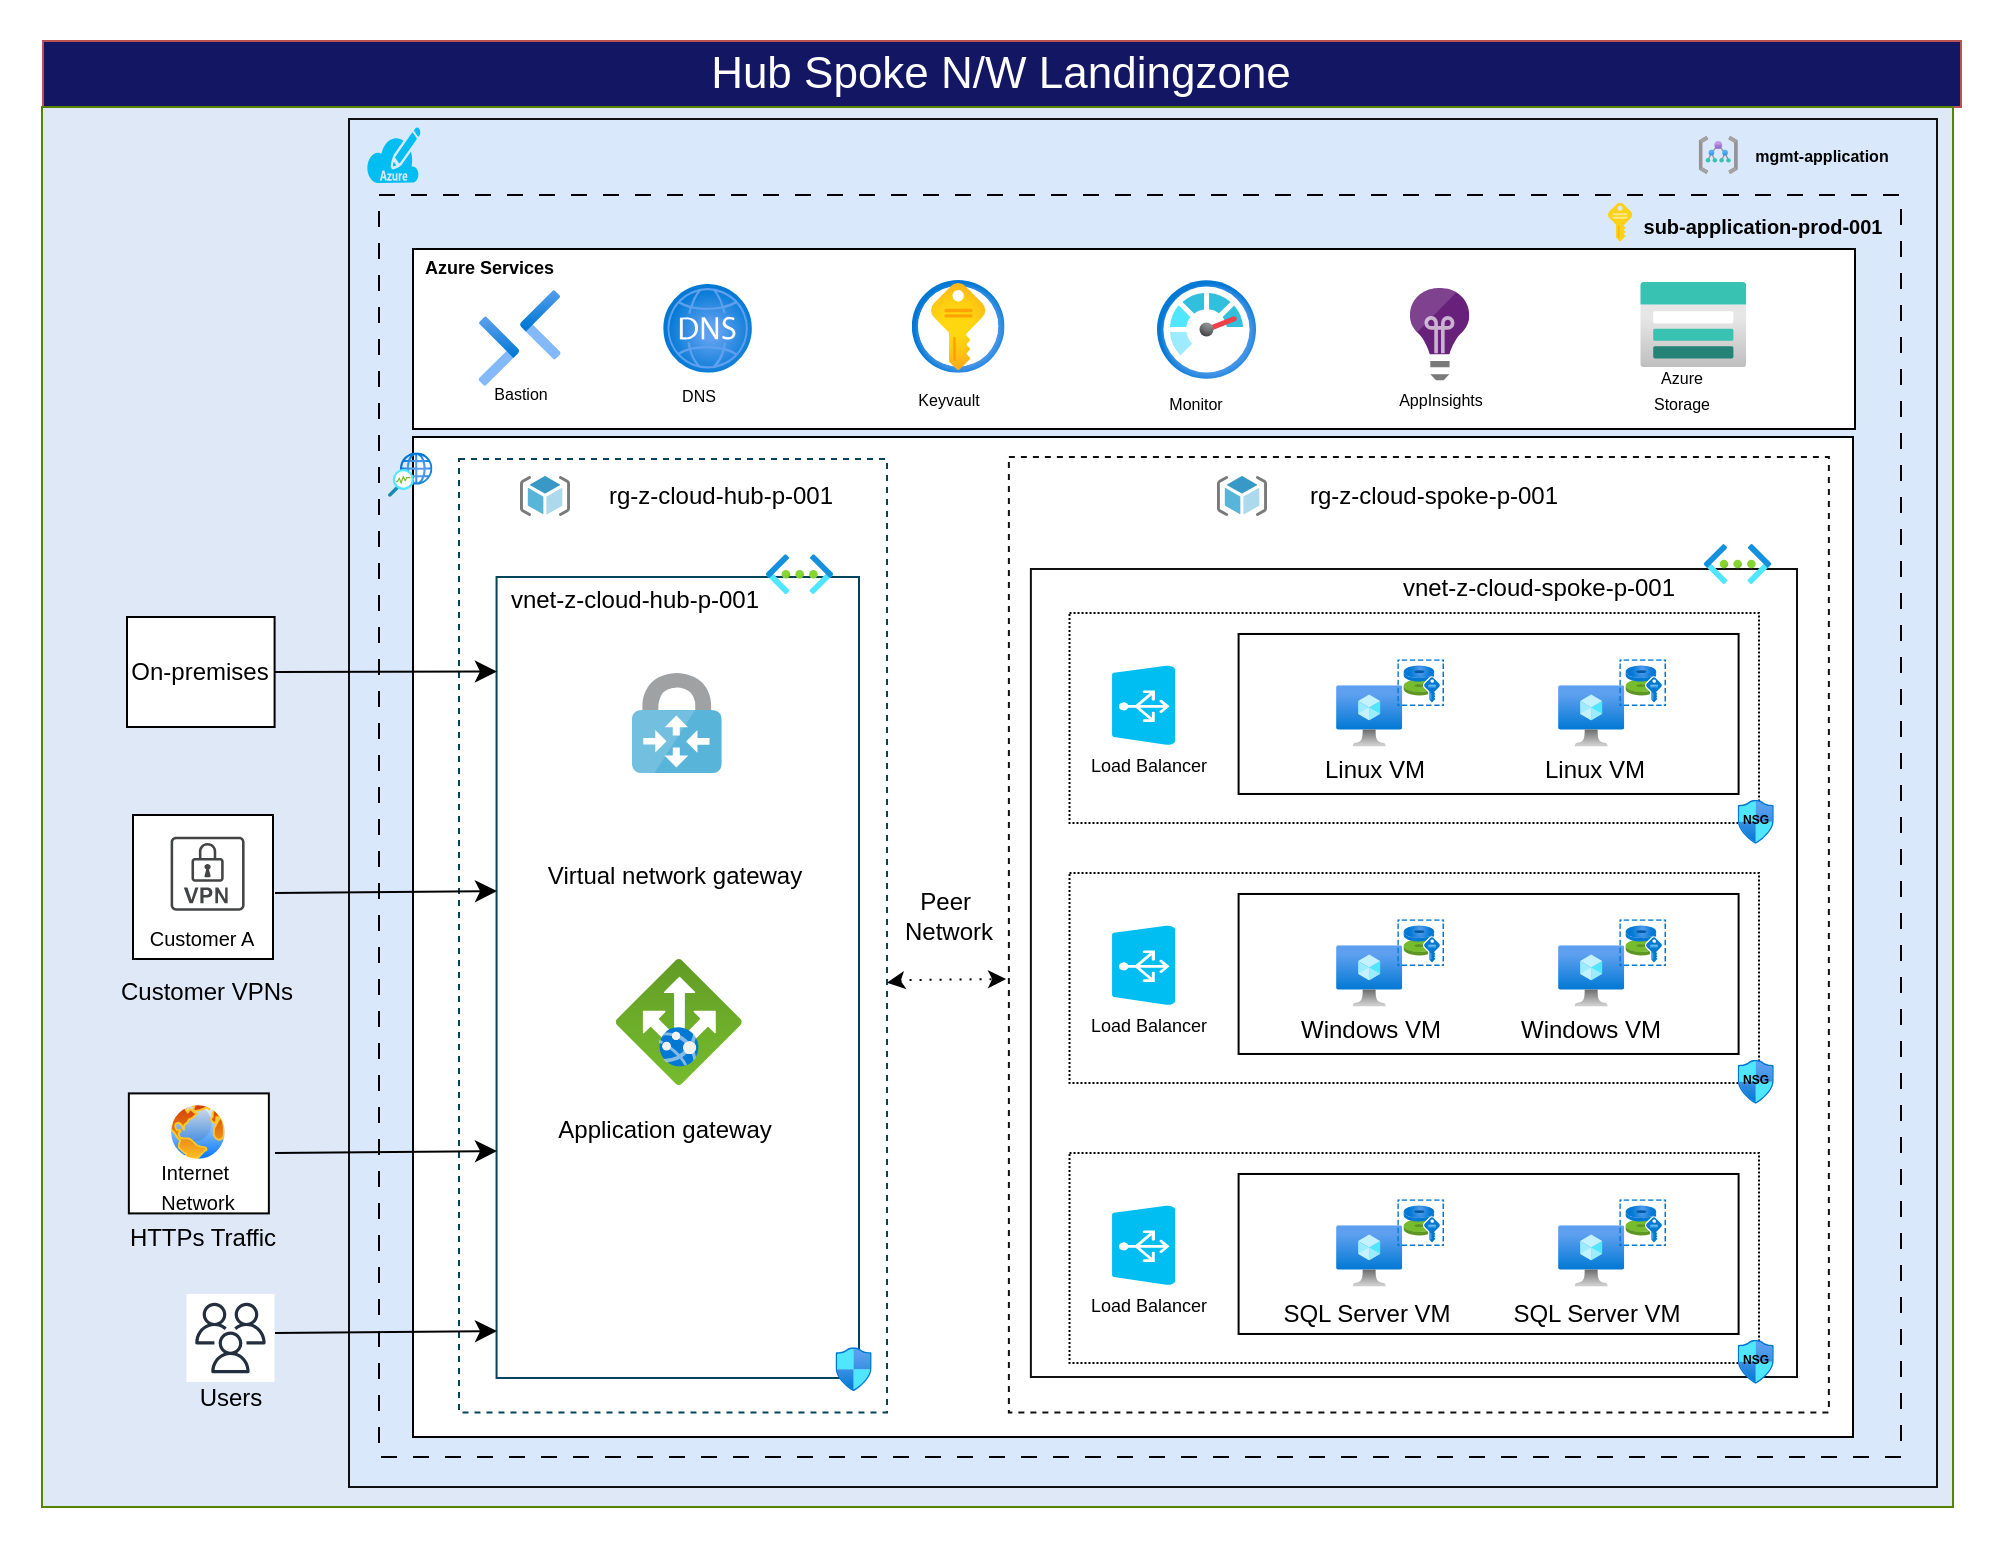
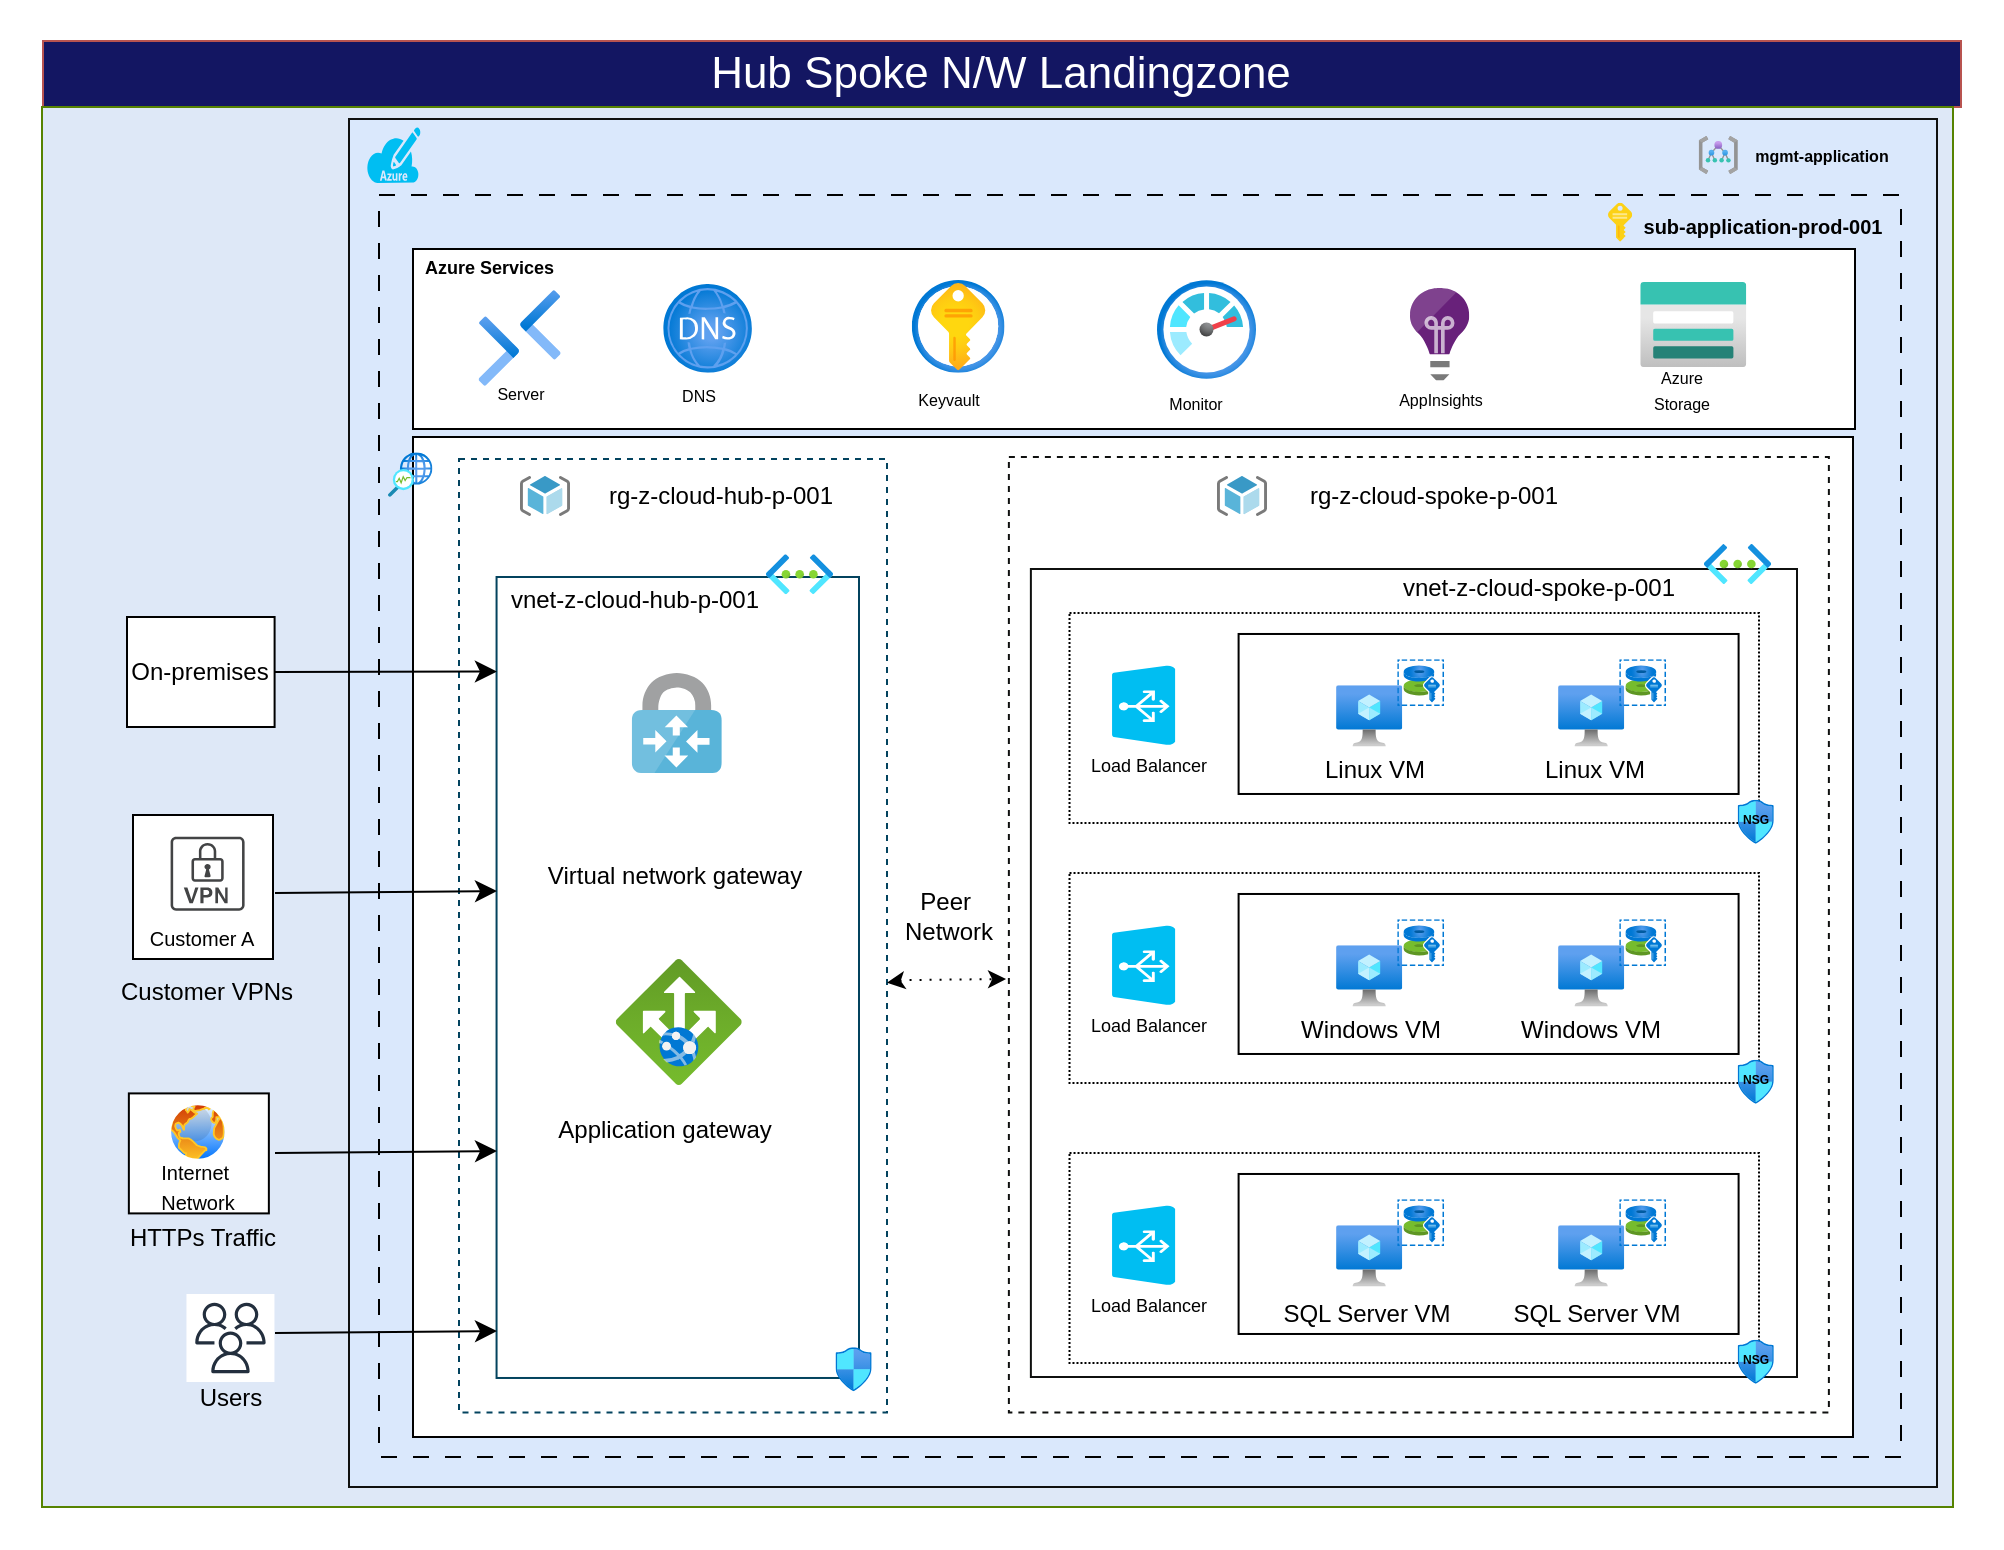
(522, 393) -> (522, 393)
